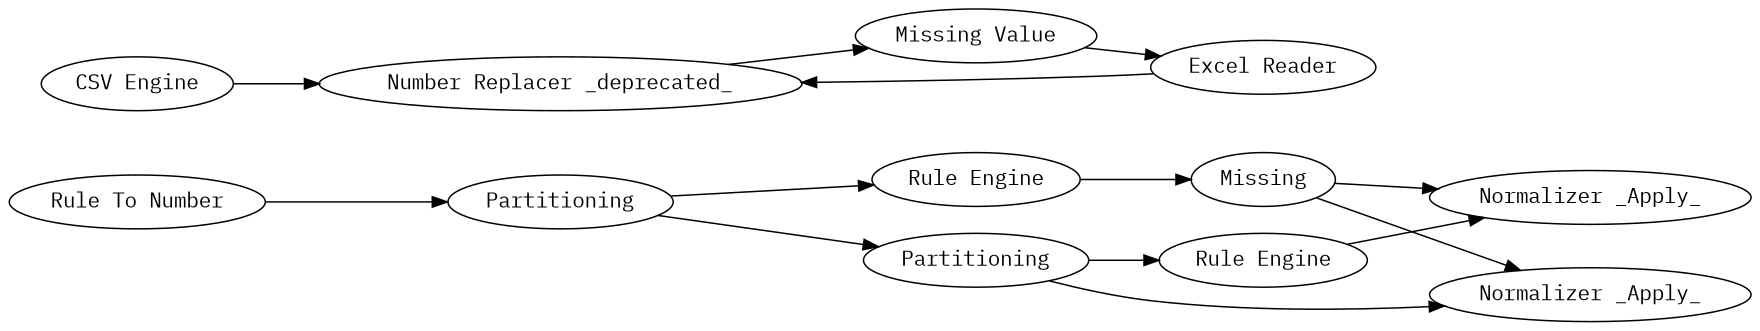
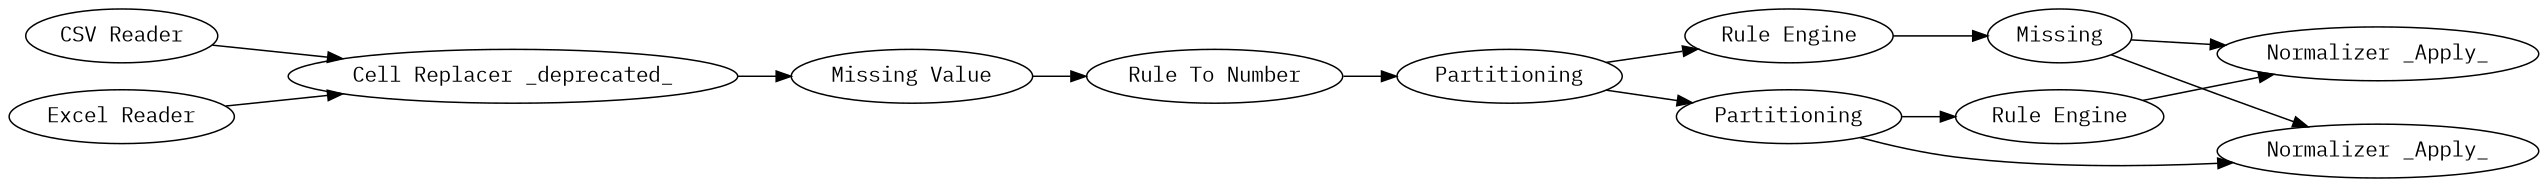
(1115, 51) -> (1052, 76)
(137, 84) -> (122, 36)
(561, 84) -> (513, 76)
